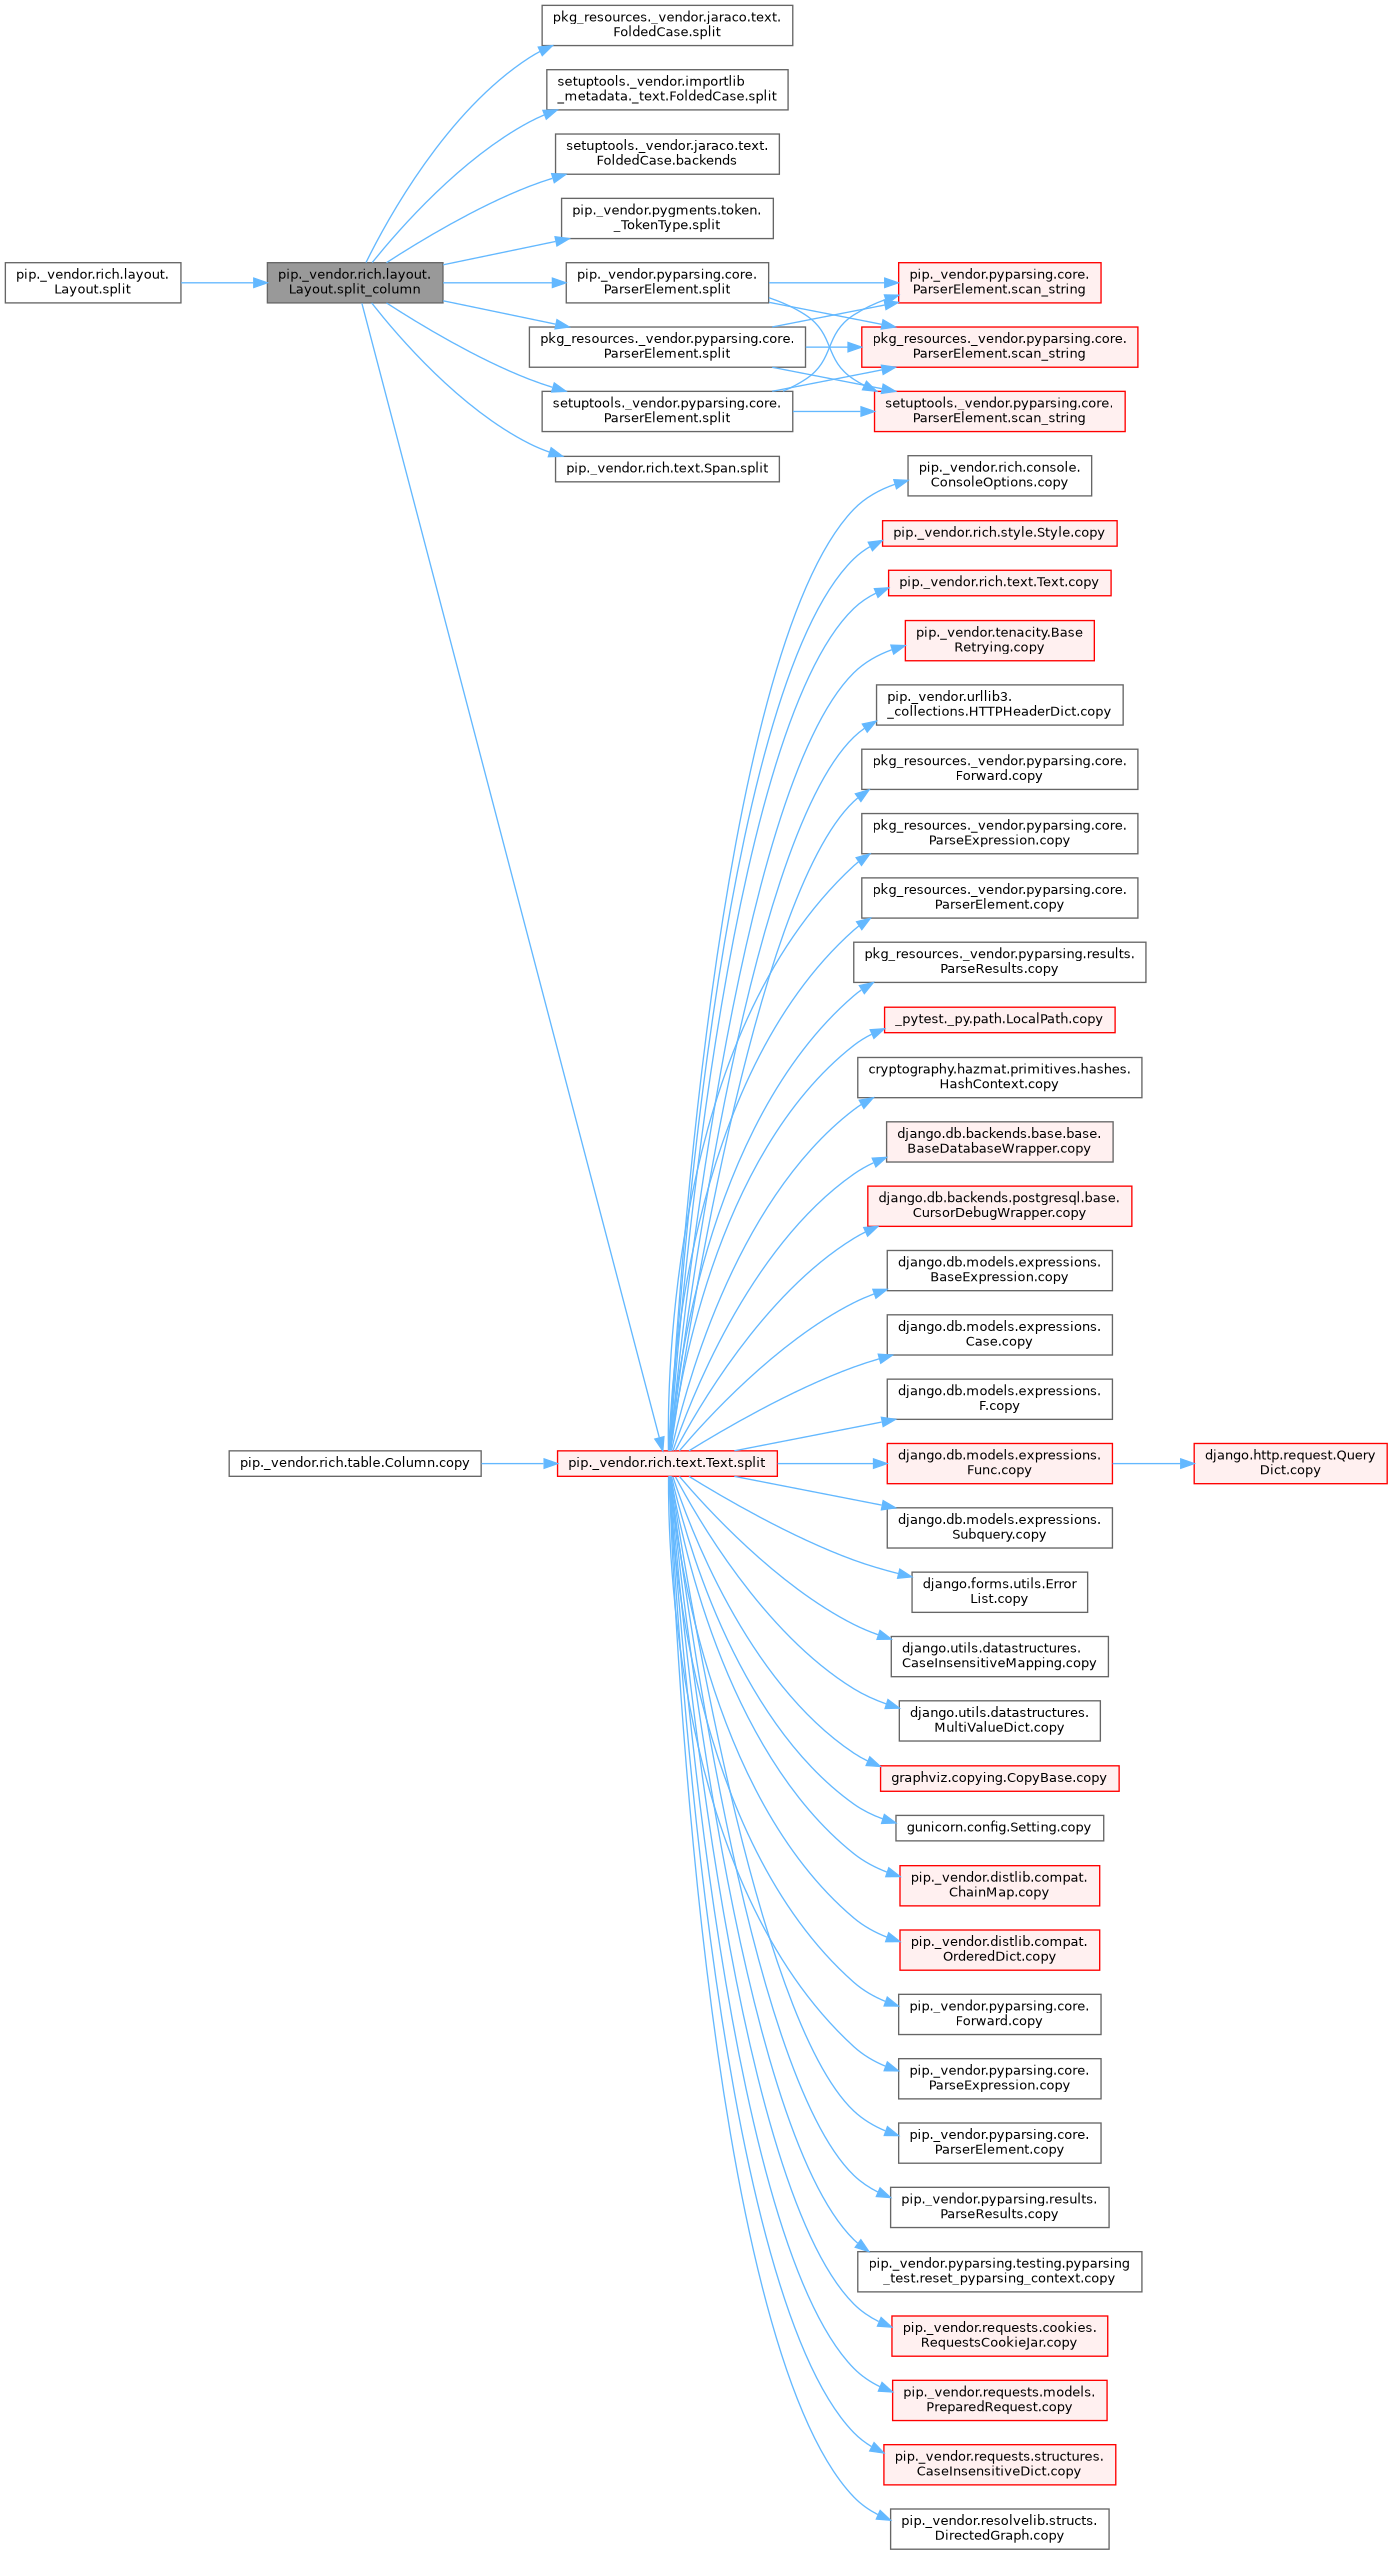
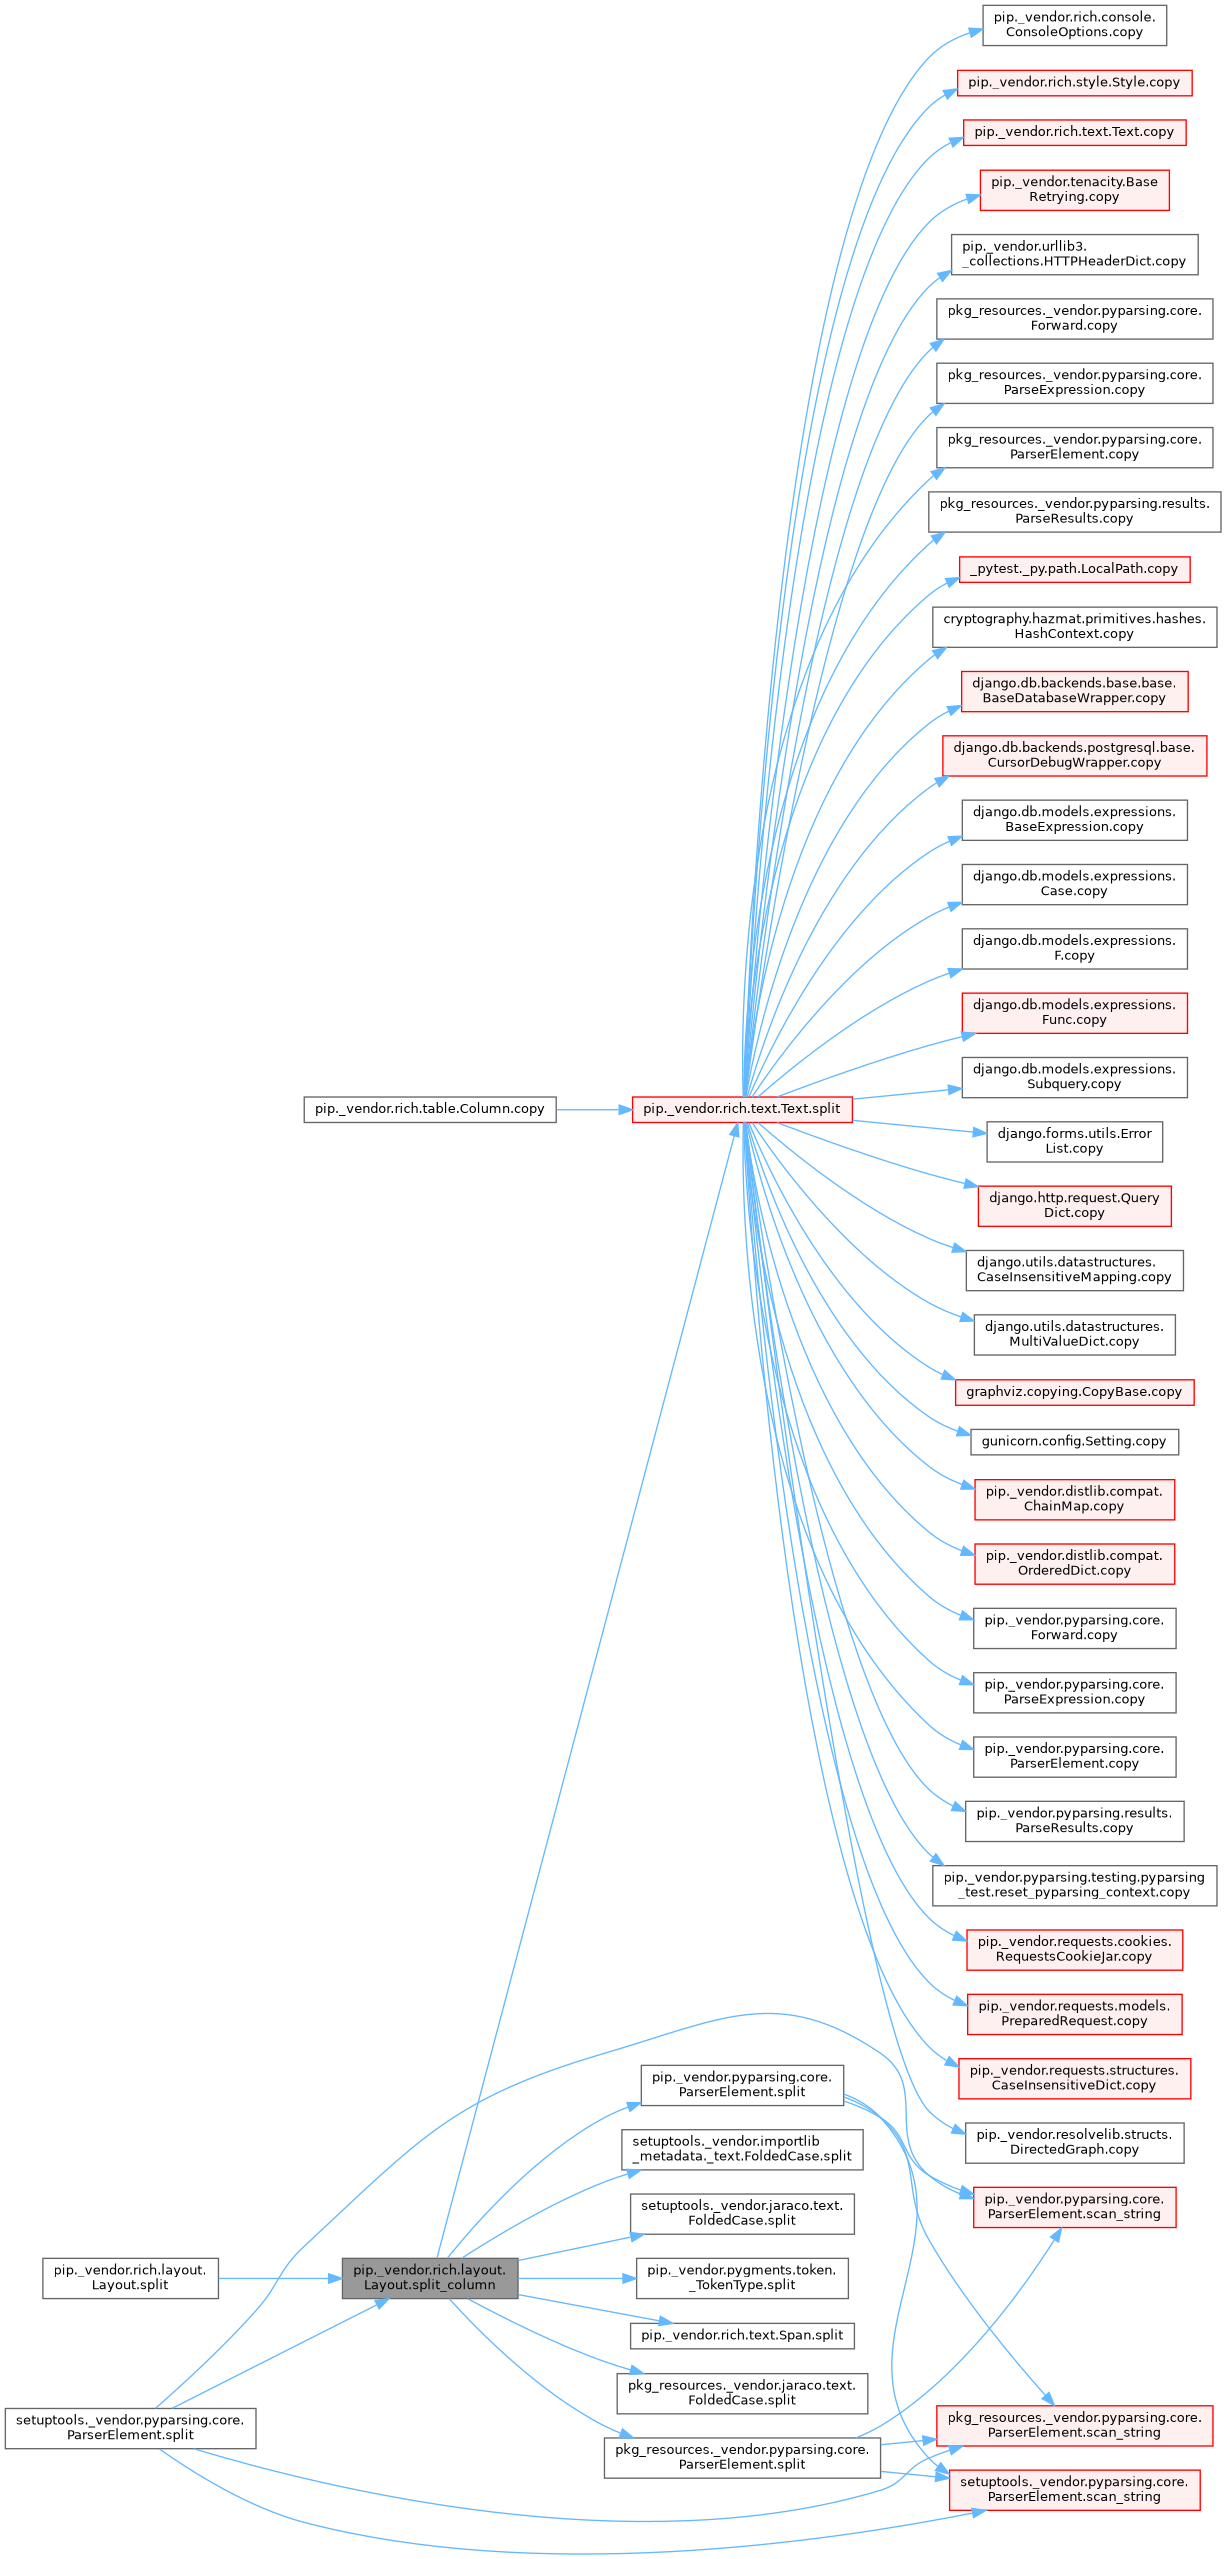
(667, 154) -> (743, 2214)
(467, 350) -> (274, 2357)
(1000, 1142) -> (1075, 692)
(1147, 1464) -> (870, 1156)
